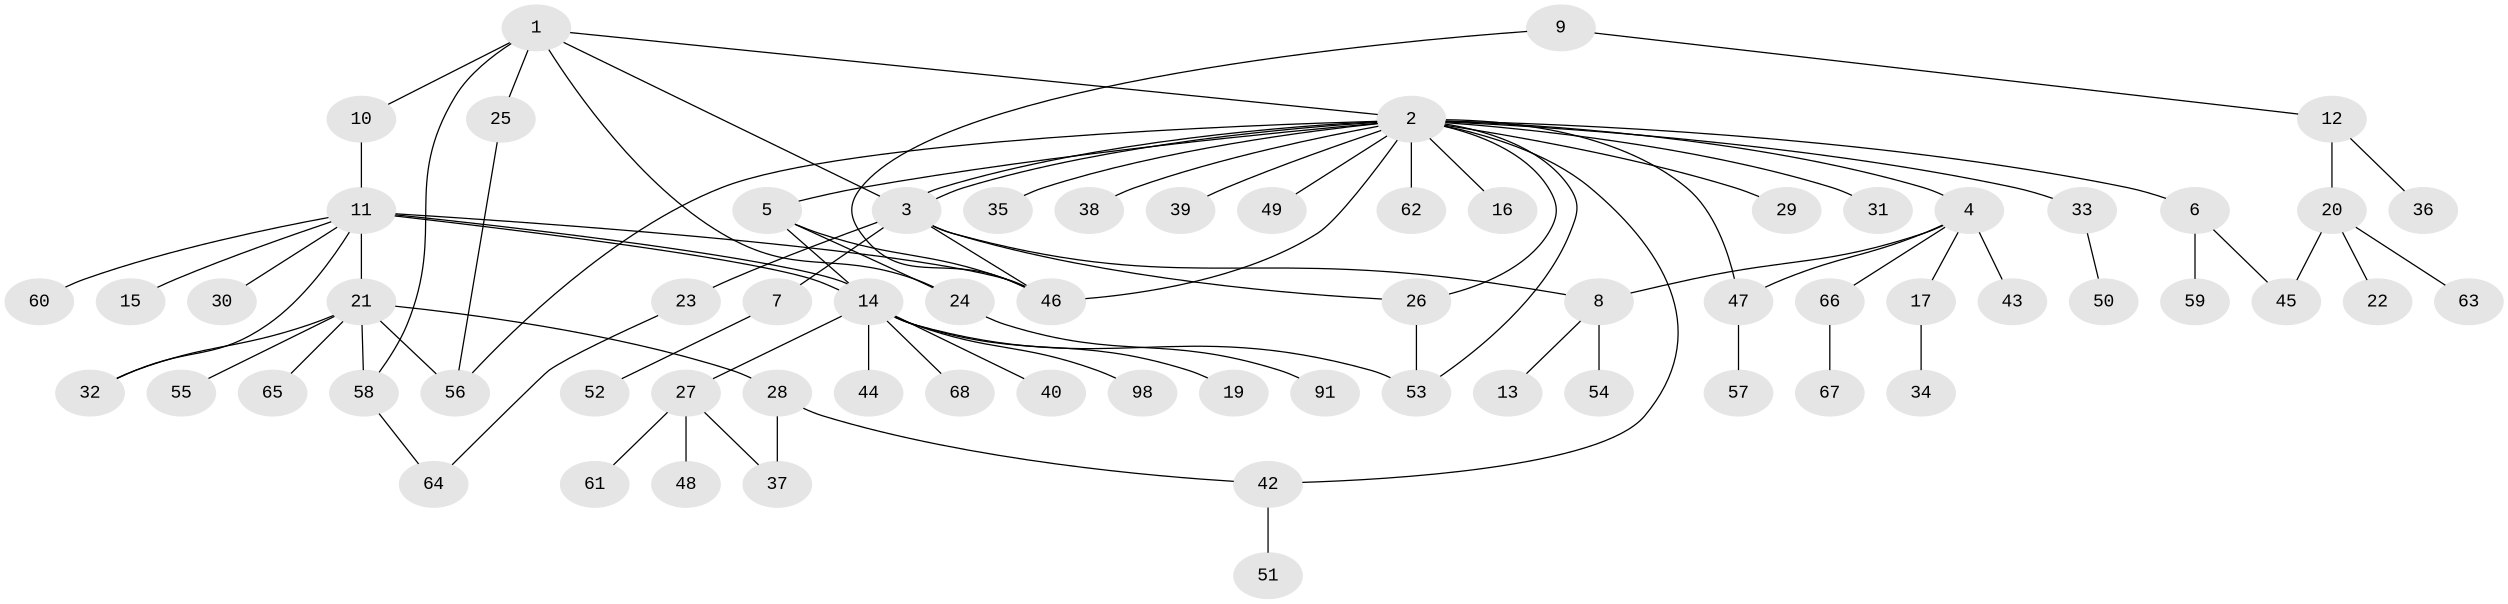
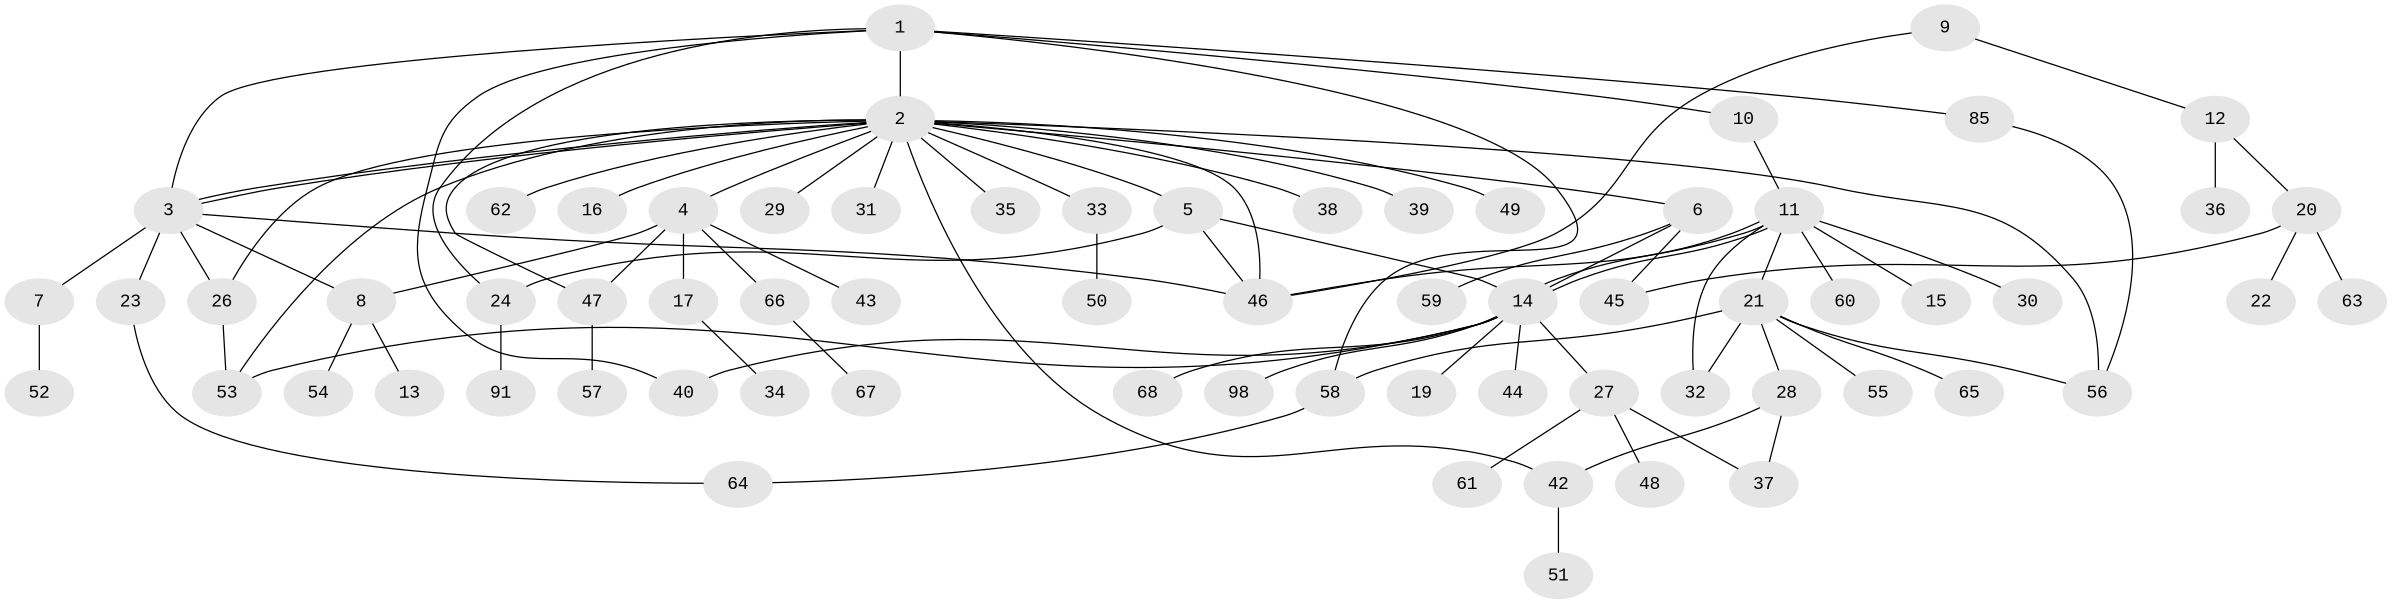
(501, 119) -> (1979, 119)
none -> (451, 122)
none -> (1620, 251)
